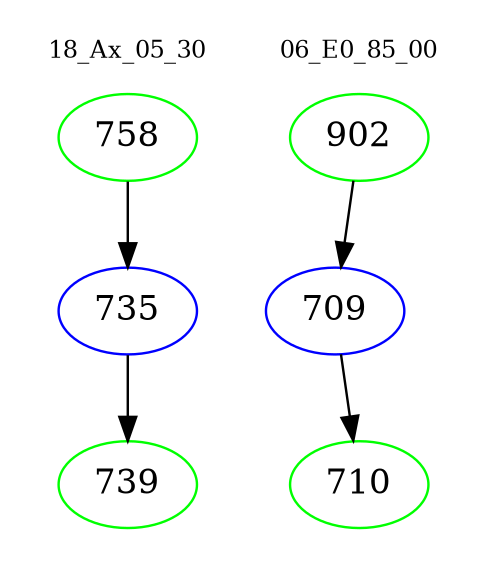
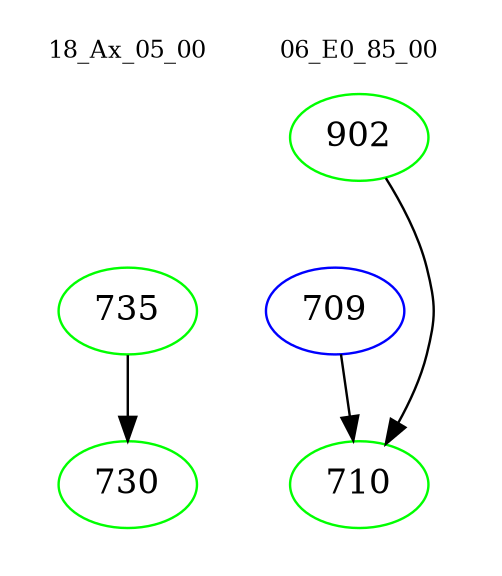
(128, 52) -> (128, 52)
(128, 137) -> none
(349, 212) -> (433, 299)
(128, 311) -> (128, 311)
(128, 485) -> (128, 485)
